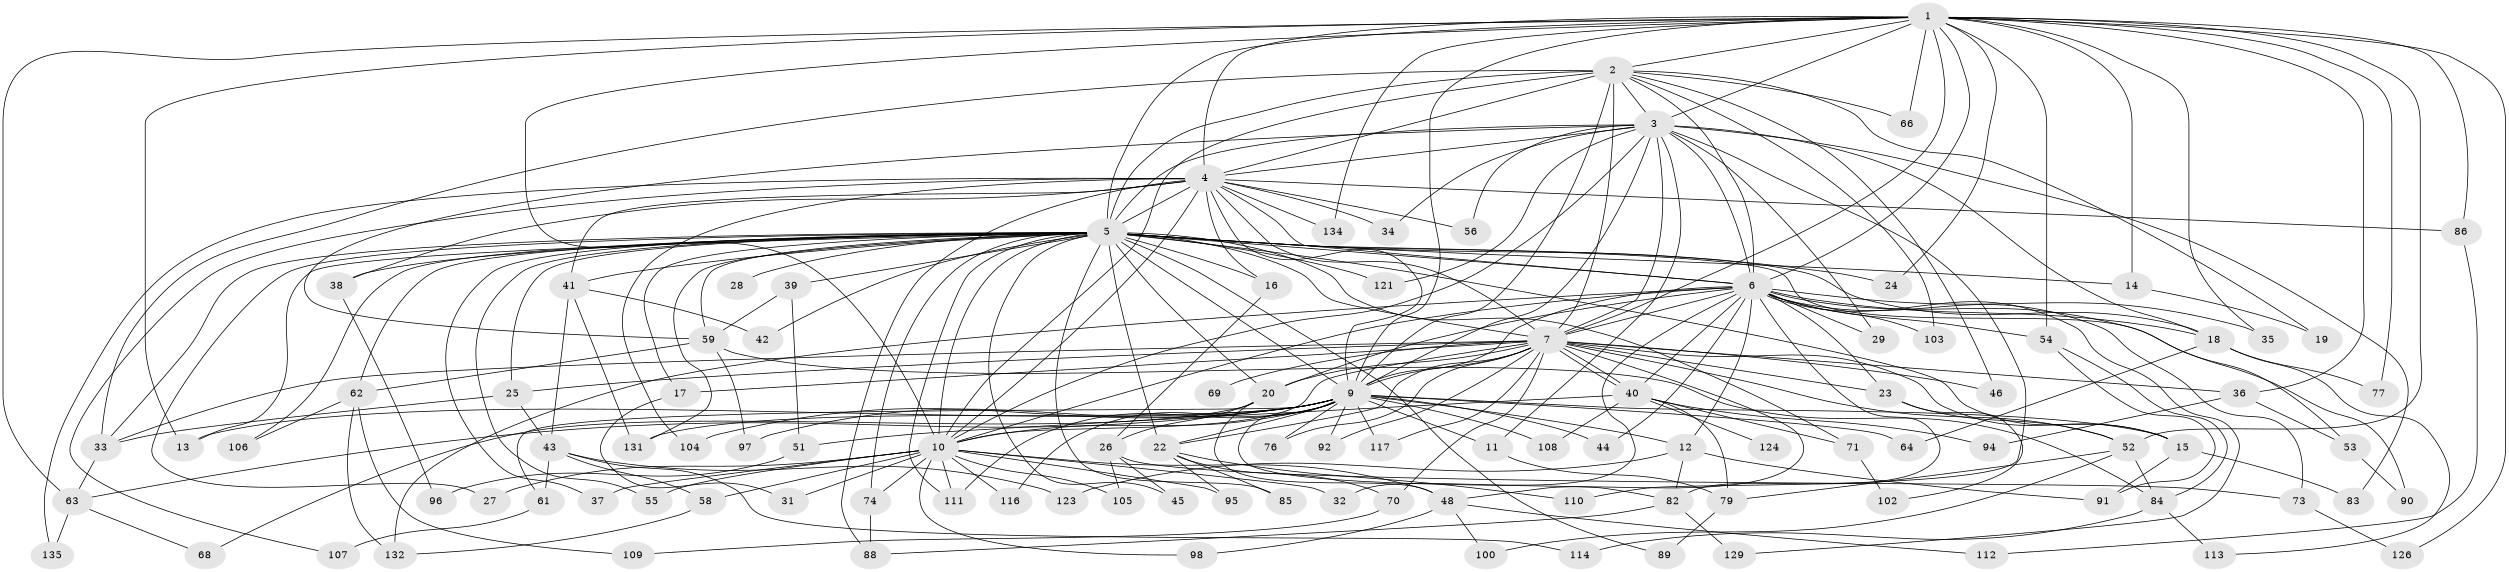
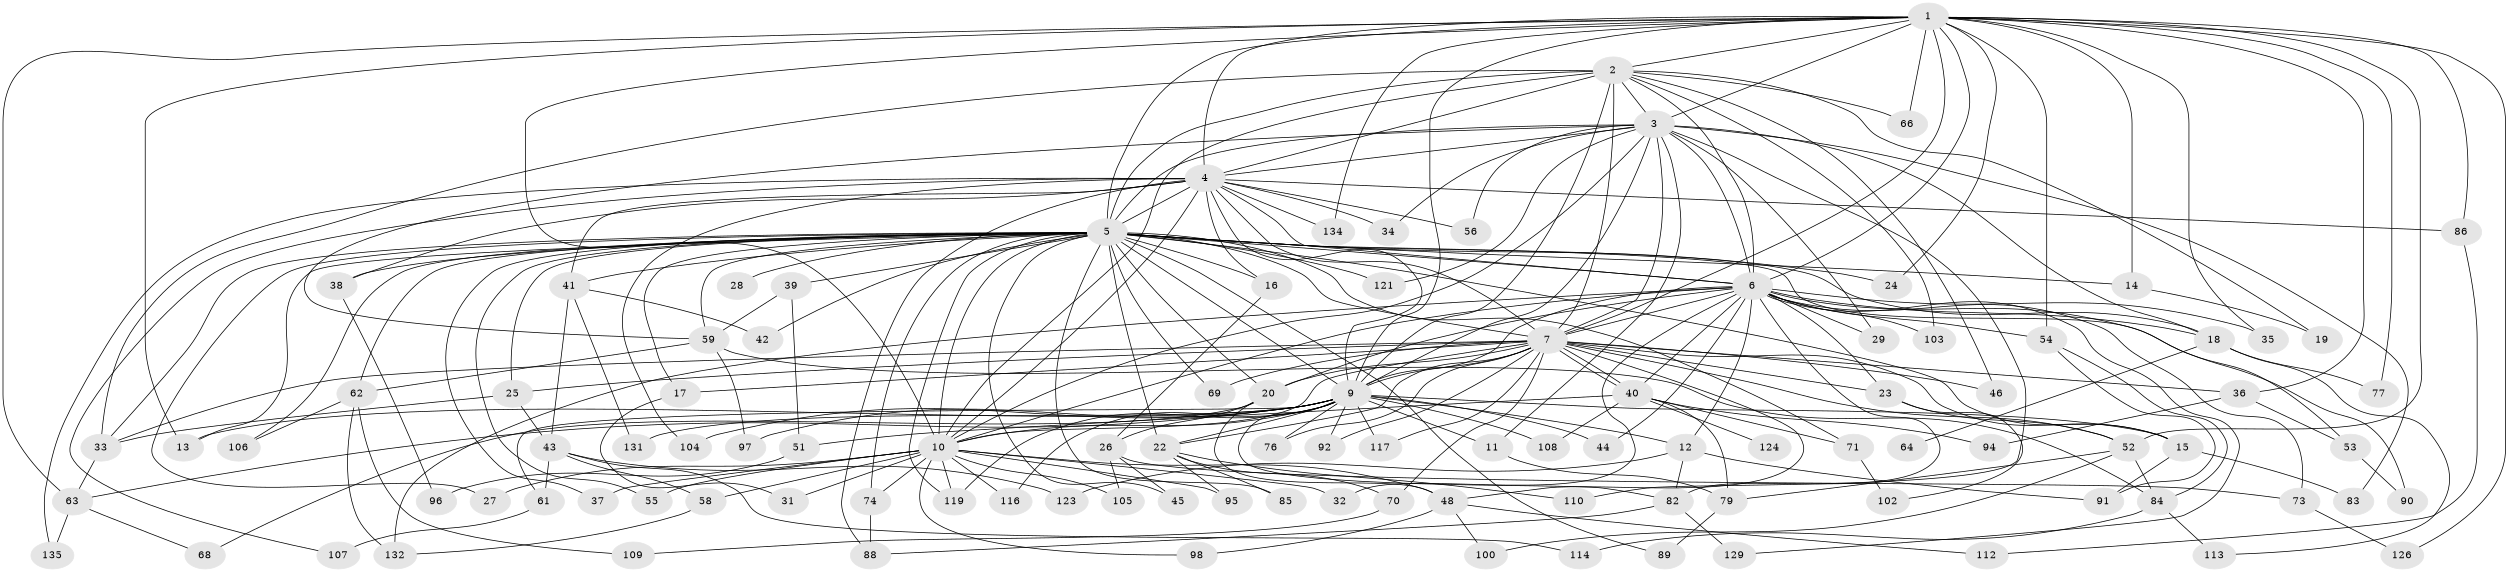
(706, 269) -> (1146, 316)
(1633, 411) -> none
(954, 502) -> (954, 502)
